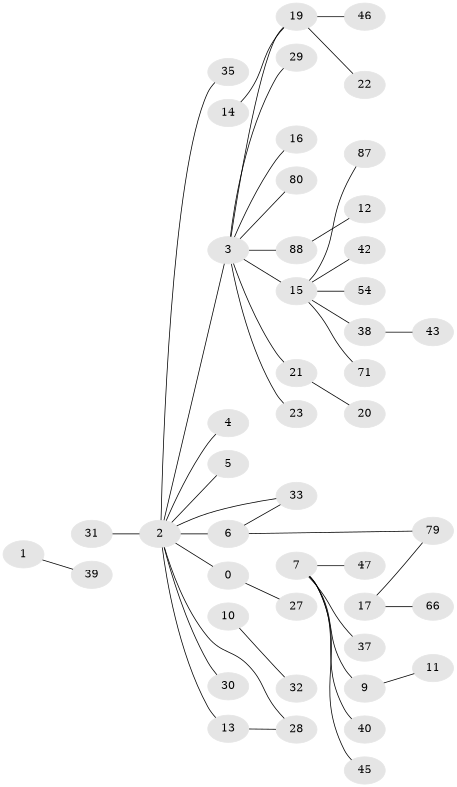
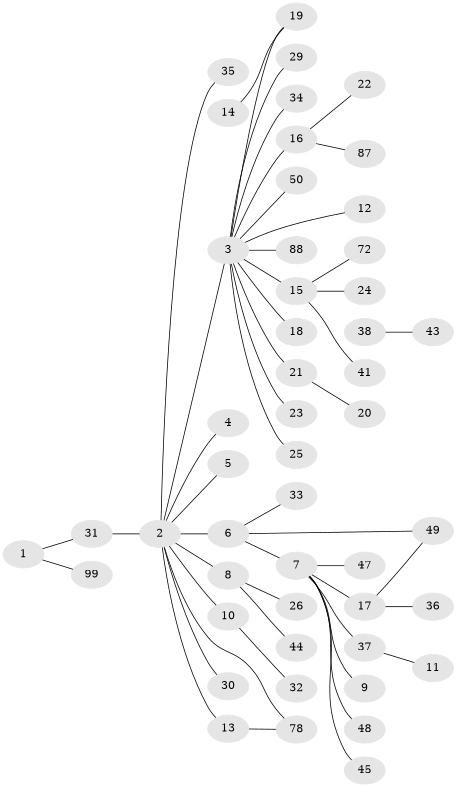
(365, 17) -> none
(331, 51) -> (331, 112)
none -> (297, 99)
(297, 180) -> (297, 180)
(334, 221) -> (331, 147)
(327, 232) -> (294, 224)
(365, 250) -> (365, 250)
(365, 291) -> (365, 291)
(331, 312) -> none
none -> (297, 332)
(365, 373) -> (365, 373)
none -> (297, 455)
(225, 508) -> (192, 576)
(433, 531) -> (433, 531)
none -> (58, 544)
none -> (262, 550)
(92, 575) -> (92, 575)
(228, 576) -> (228, 576)
none -> (331, 586)
(297, 607) -> (297, 607)
(433, 607) -> (433, 607)
none -> (297, 648)
(399, 678) -> (399, 658)
(297, 730) -> (297, 730)
(365, 730) -> (365, 730)
